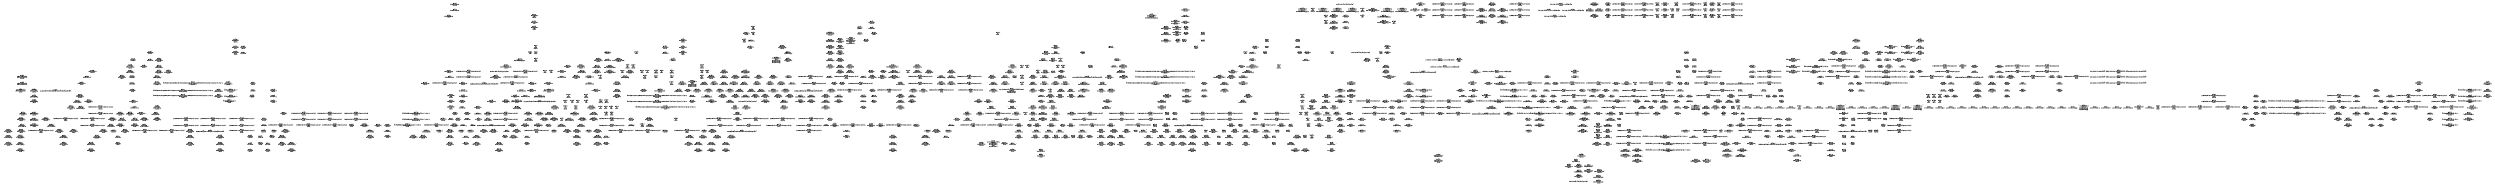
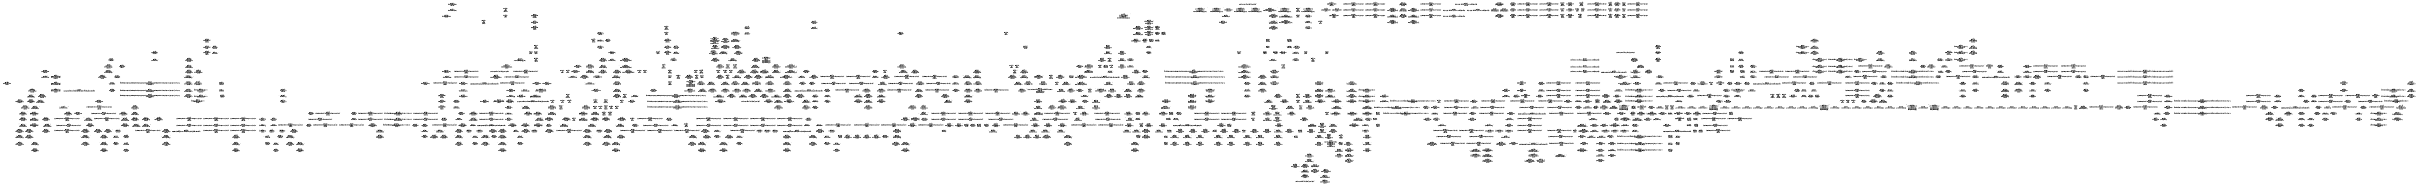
(2245, 108) -> none
